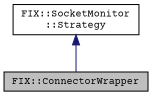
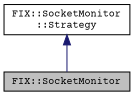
(76, 82) -> (67, 82)
